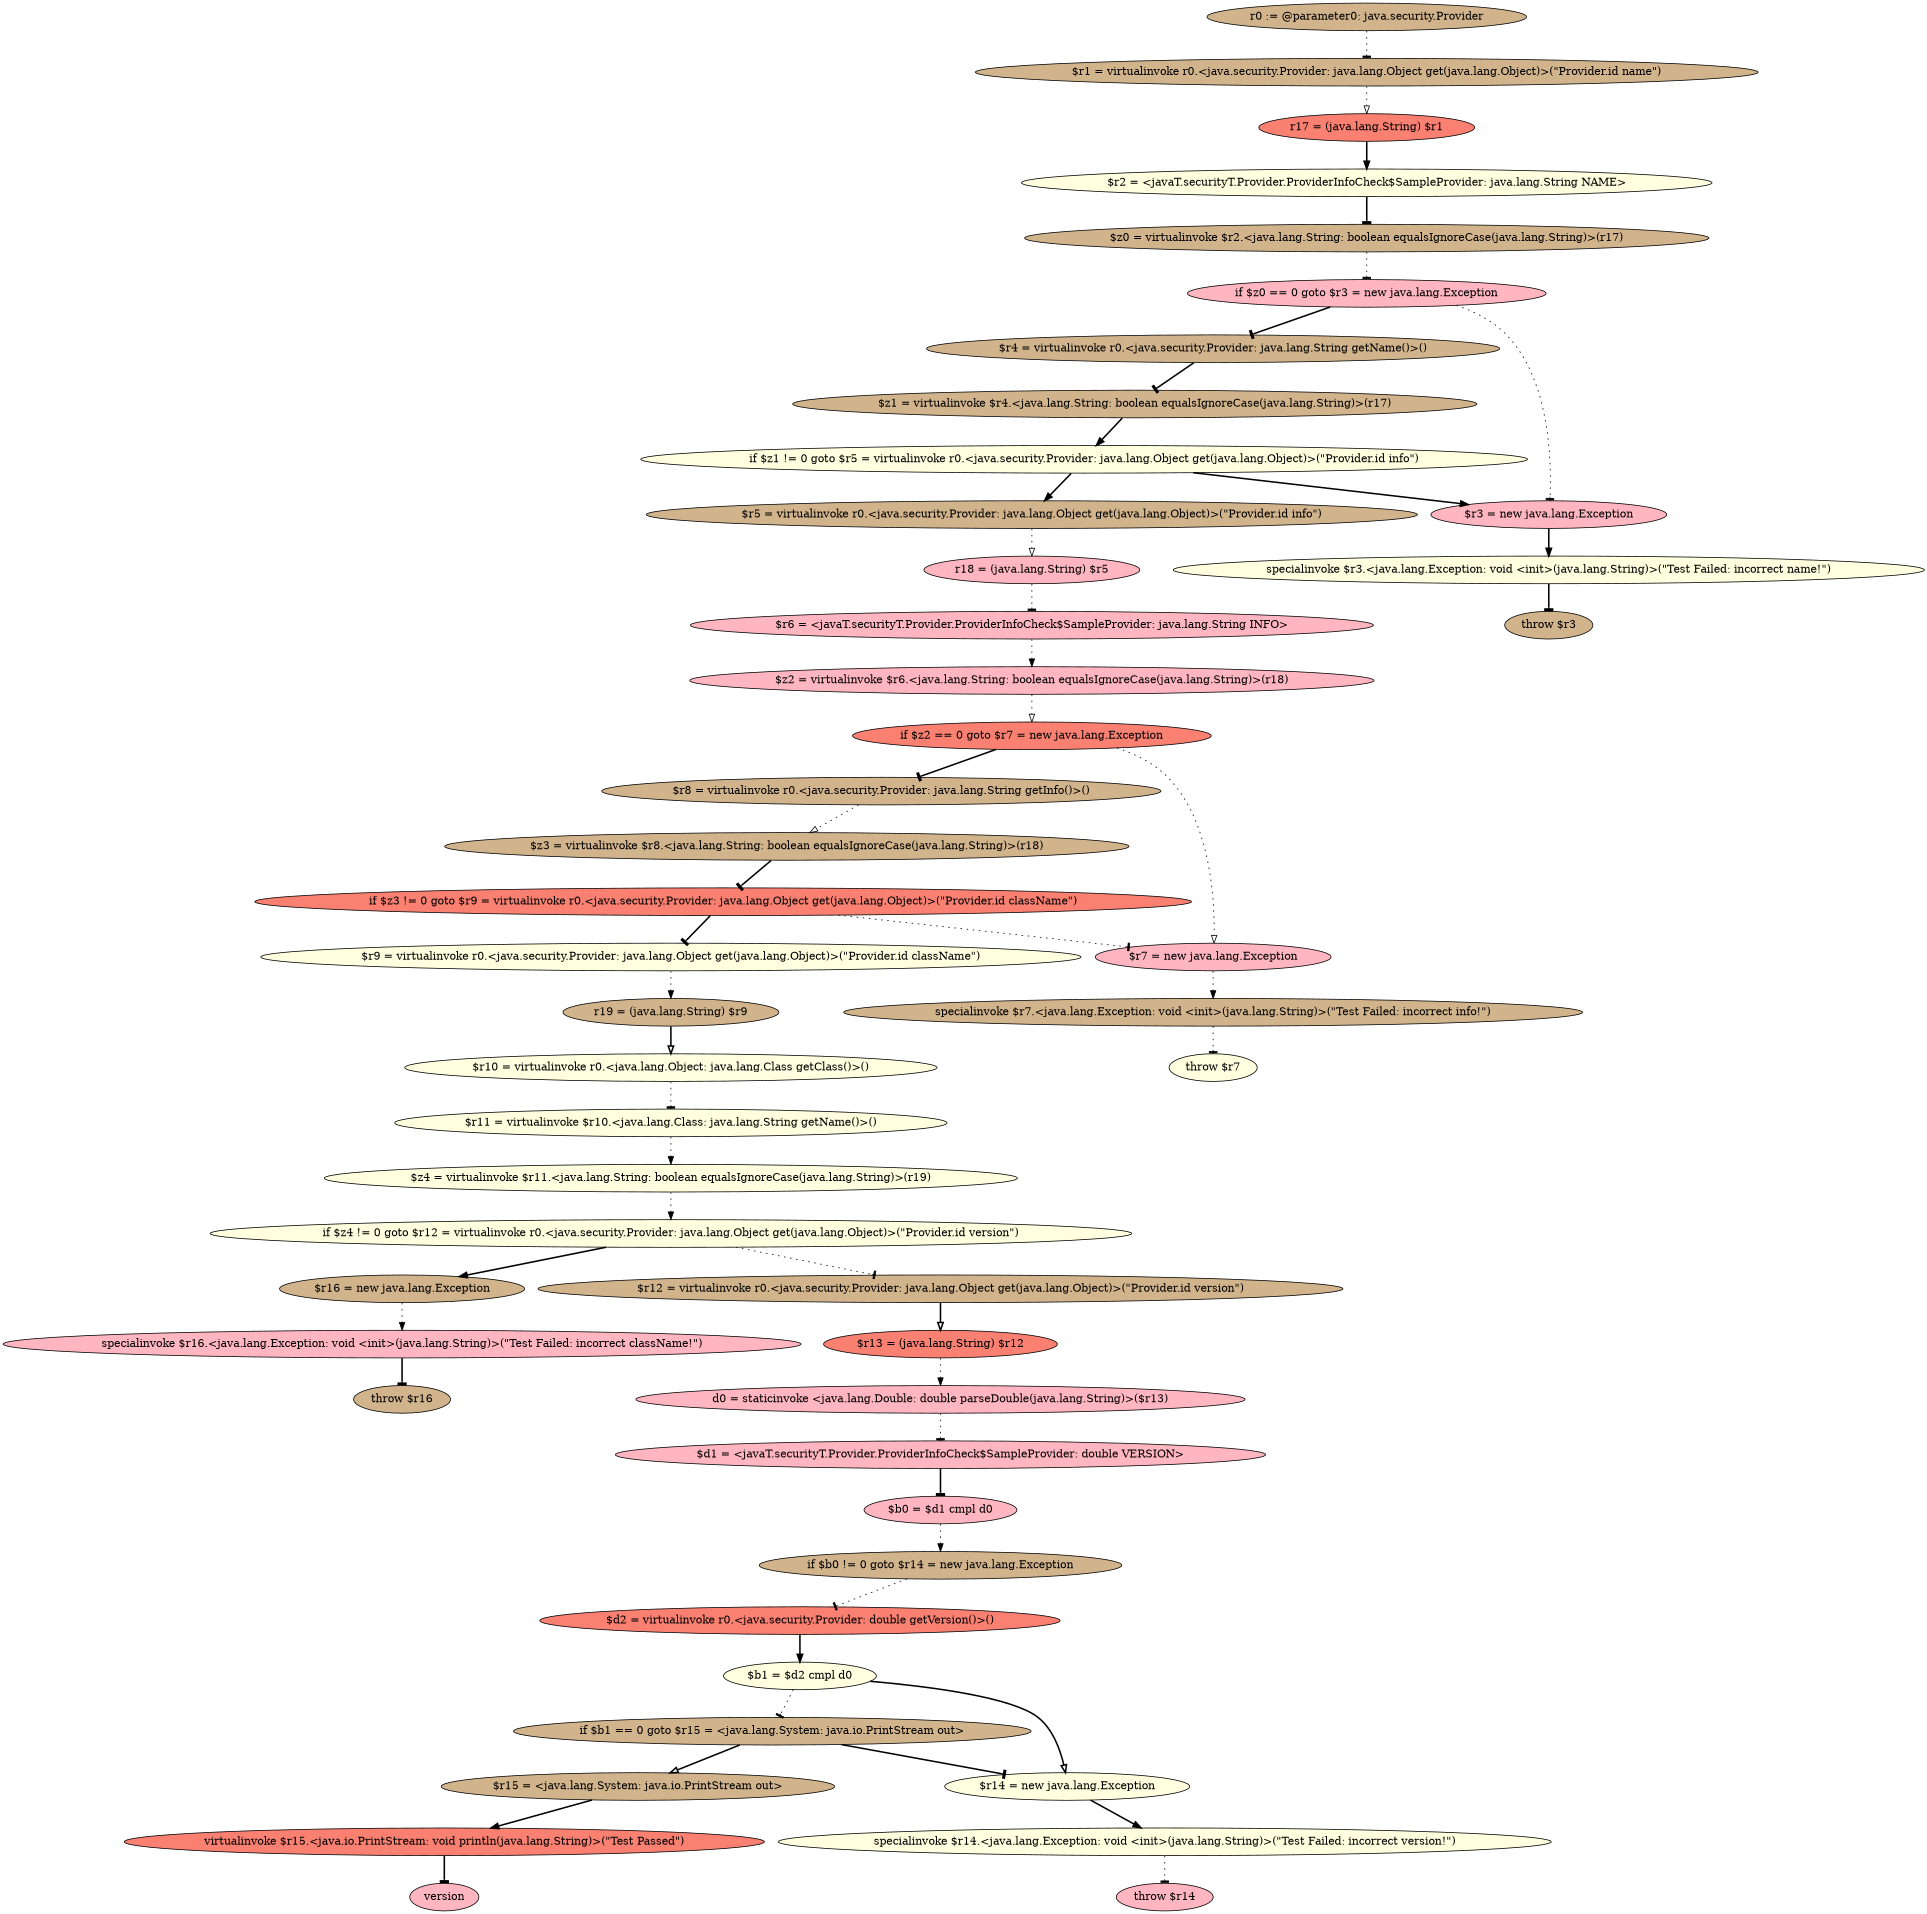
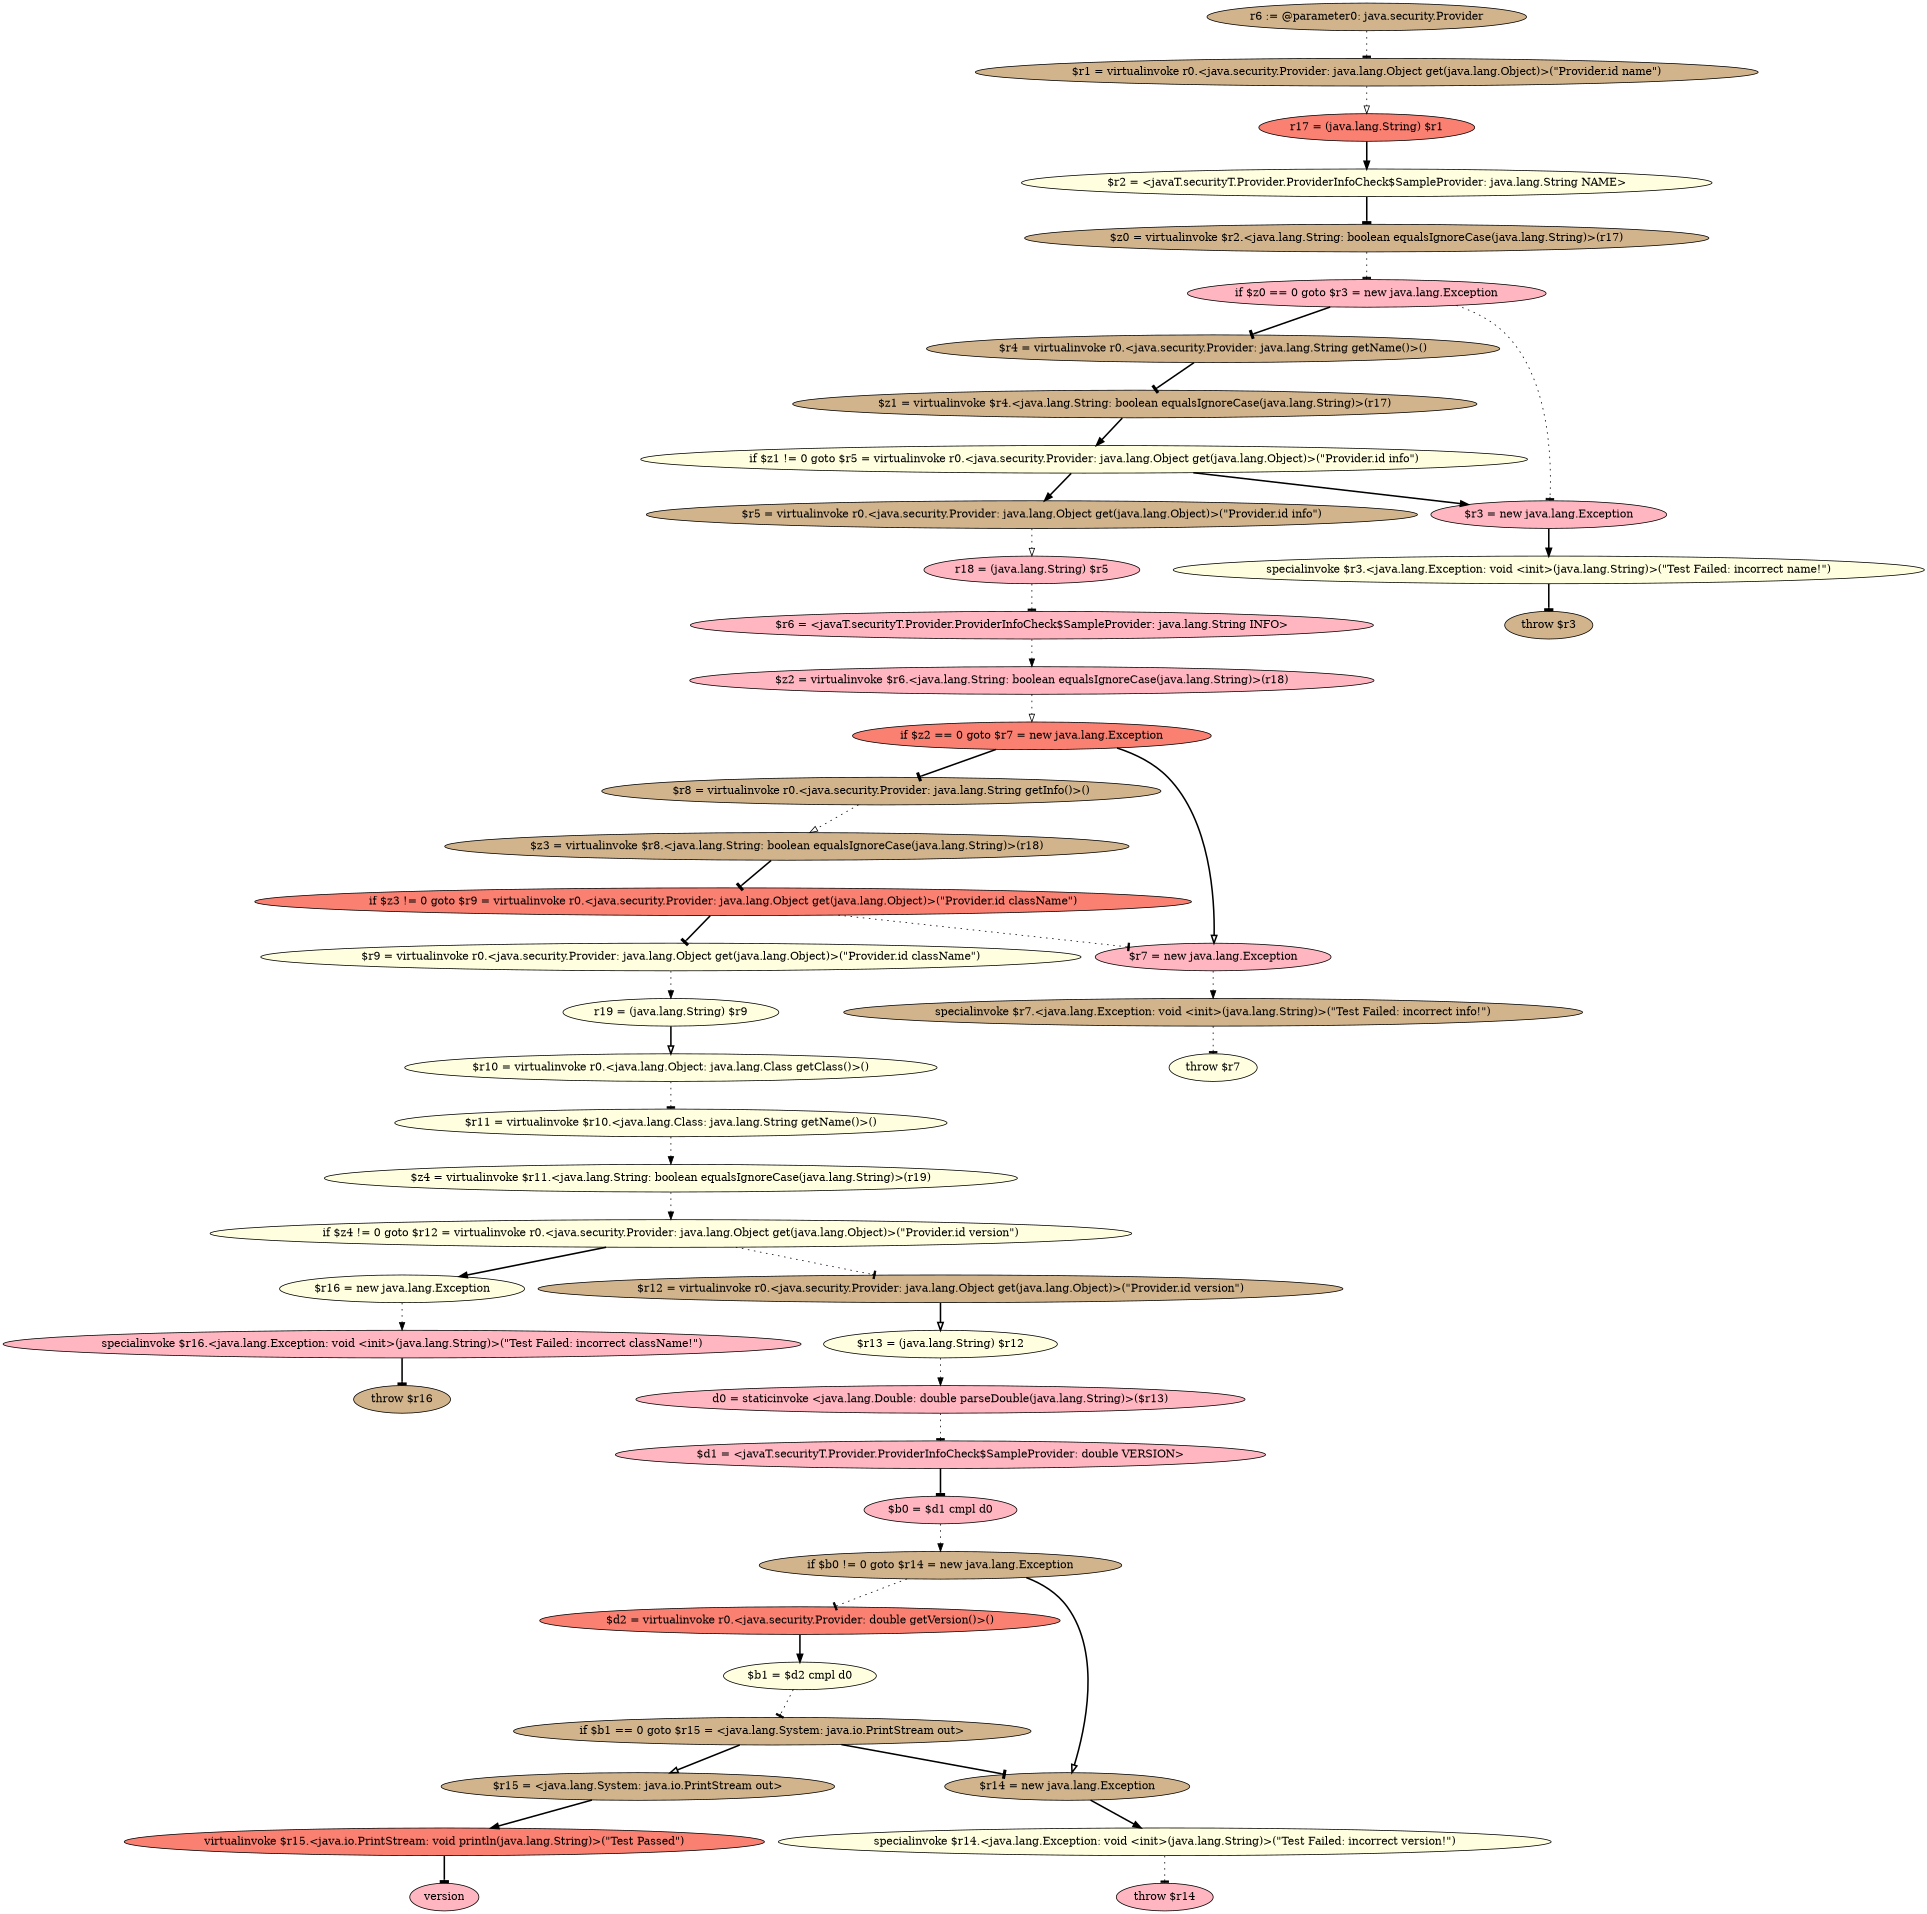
(1367, 17) -> (1367, 17)
(1196, 824) -> (1196, 824)
(671, 1012) -> (671, 1012)
(402, 1289) -> (402, 1289)
(940, 1344) -> (940, 1344)
(983, 1697) -> (1086, 1659)
(1067, 1786) -> (1067, 1786)
